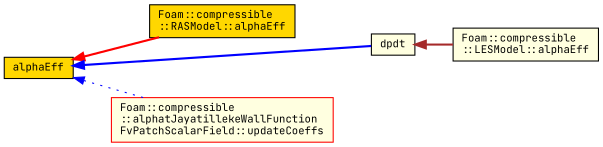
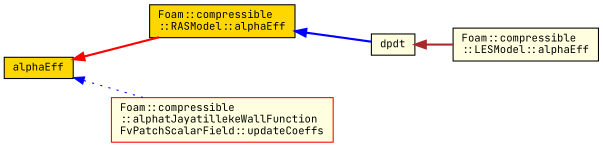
(228, 55) -> (339, 37)
